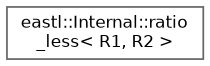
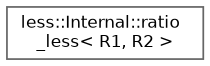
(105, 33) -> (105, 33)
